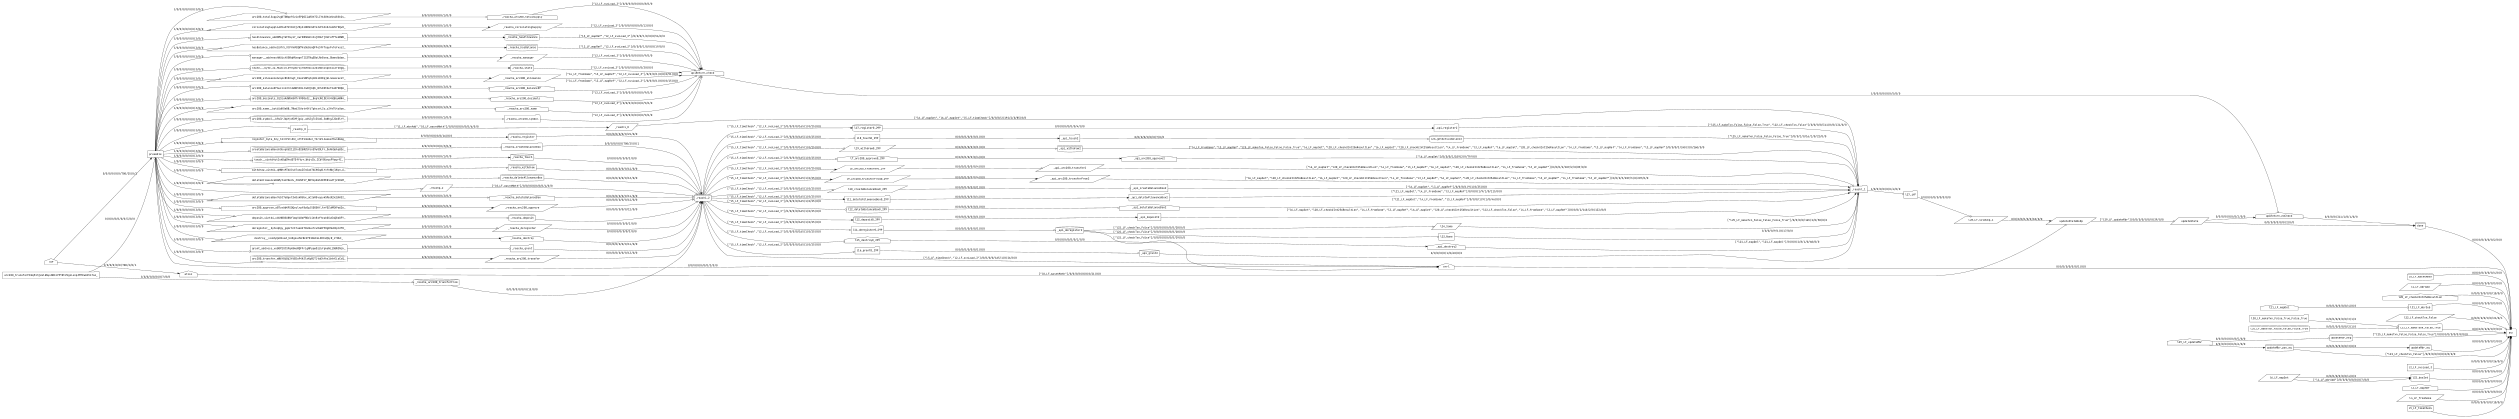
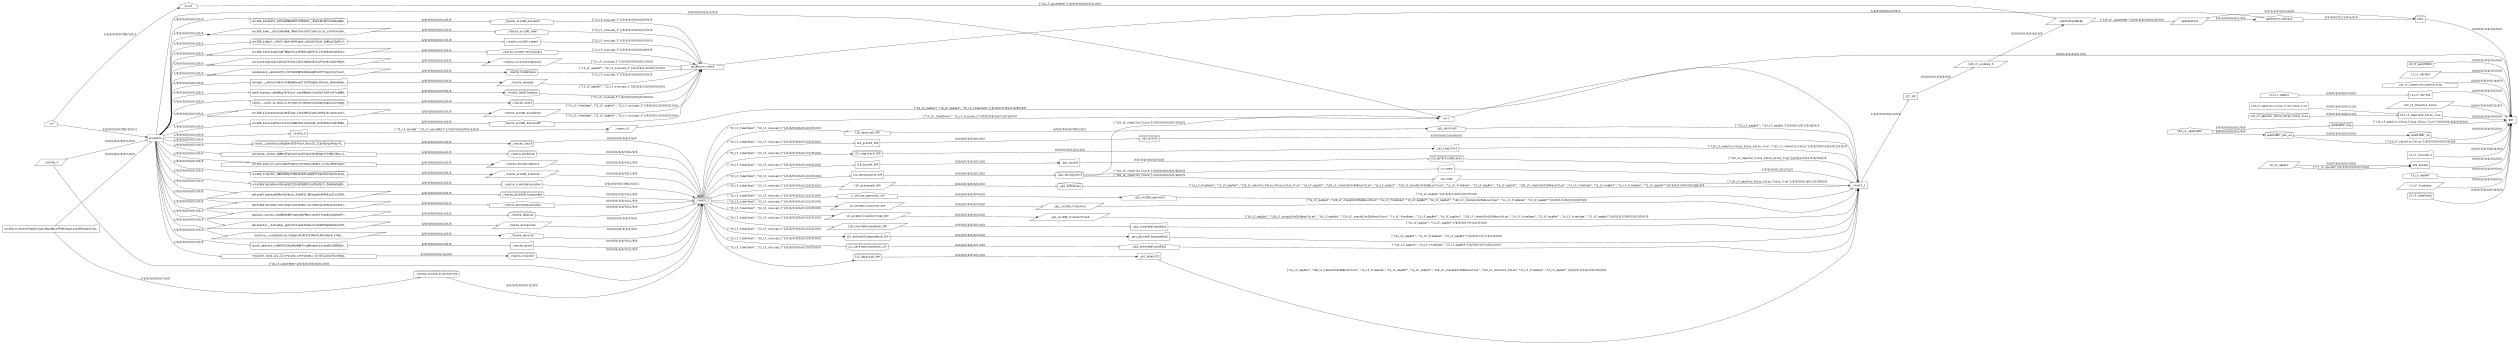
(281, 192) -> (106, 150)
(1070, 240) -> (1070, 129)
